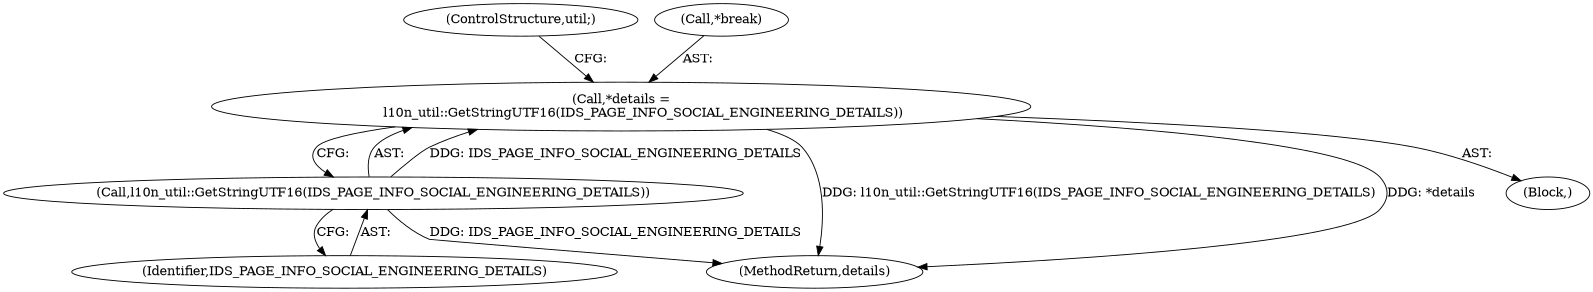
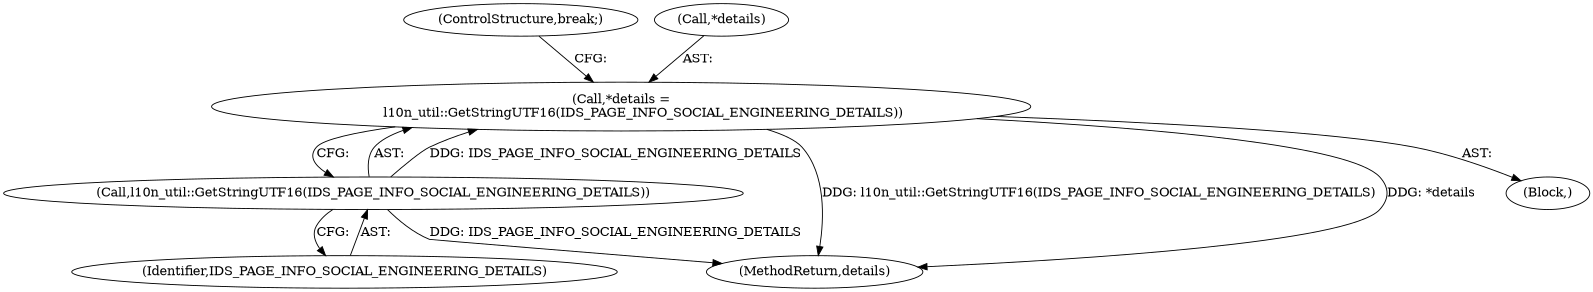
(521, 20) -> (521, 20)
(722, 20) -> (722, 20)
